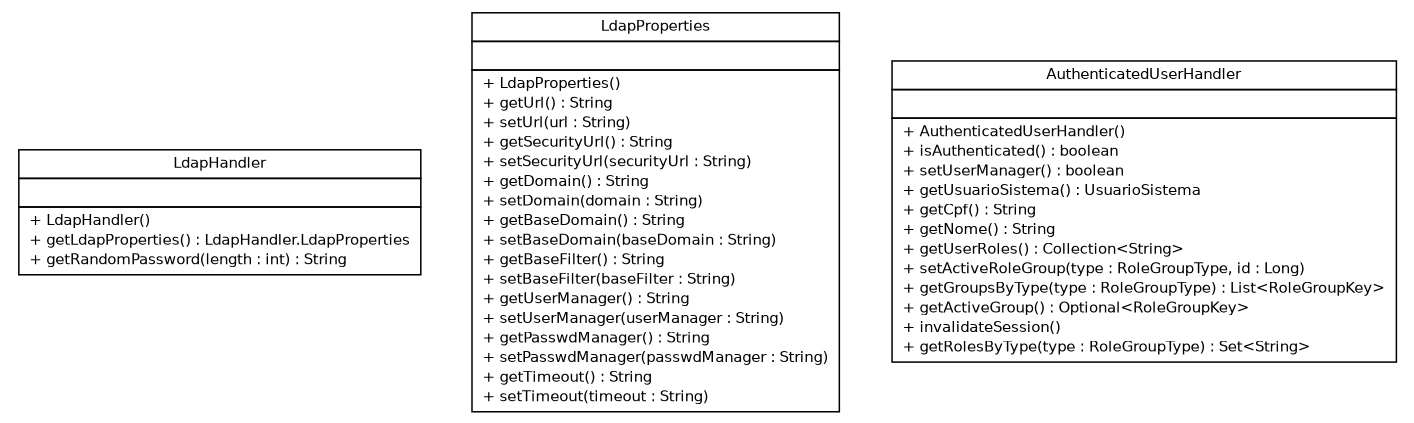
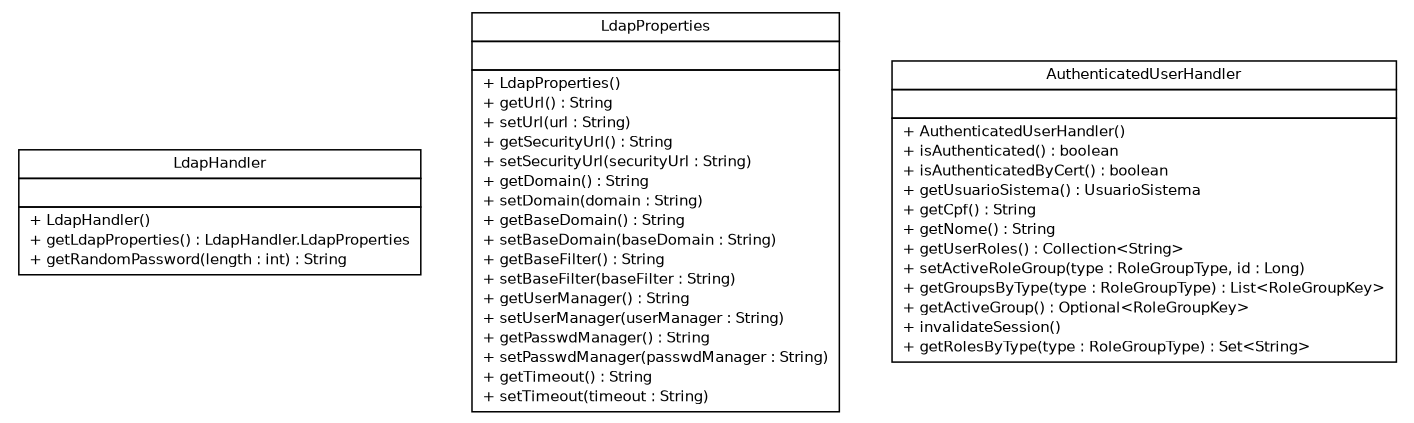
(1014, 171) -> (1036, 171)
